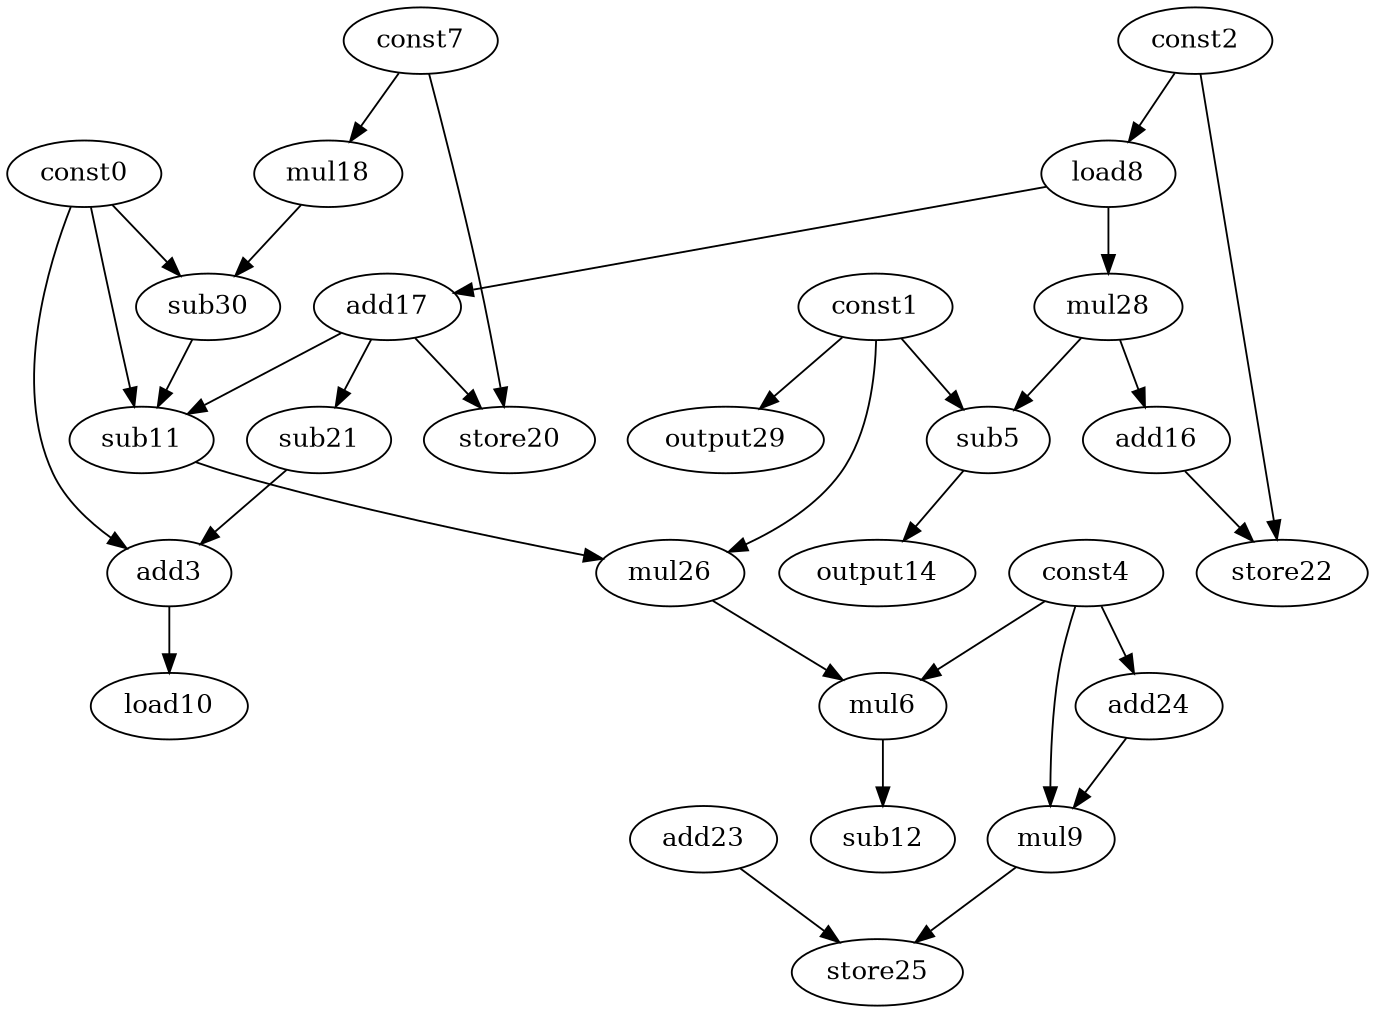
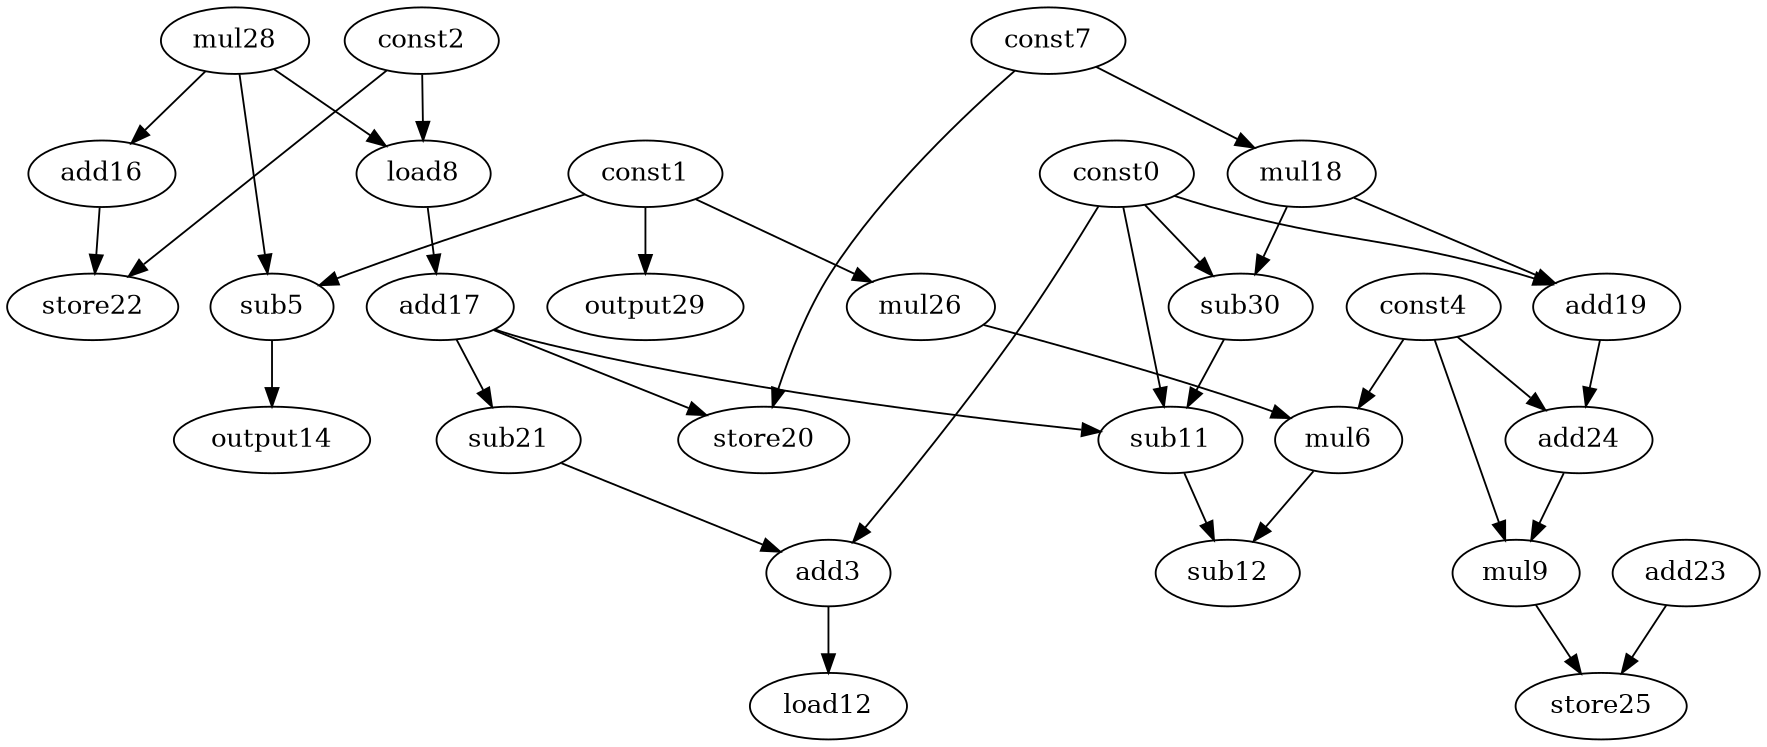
(1108, 231) -> (322, 102)
none -> (1607, 307)
(389, 514) -> (1195, 498)
(169, 706) -> (828, 706)
